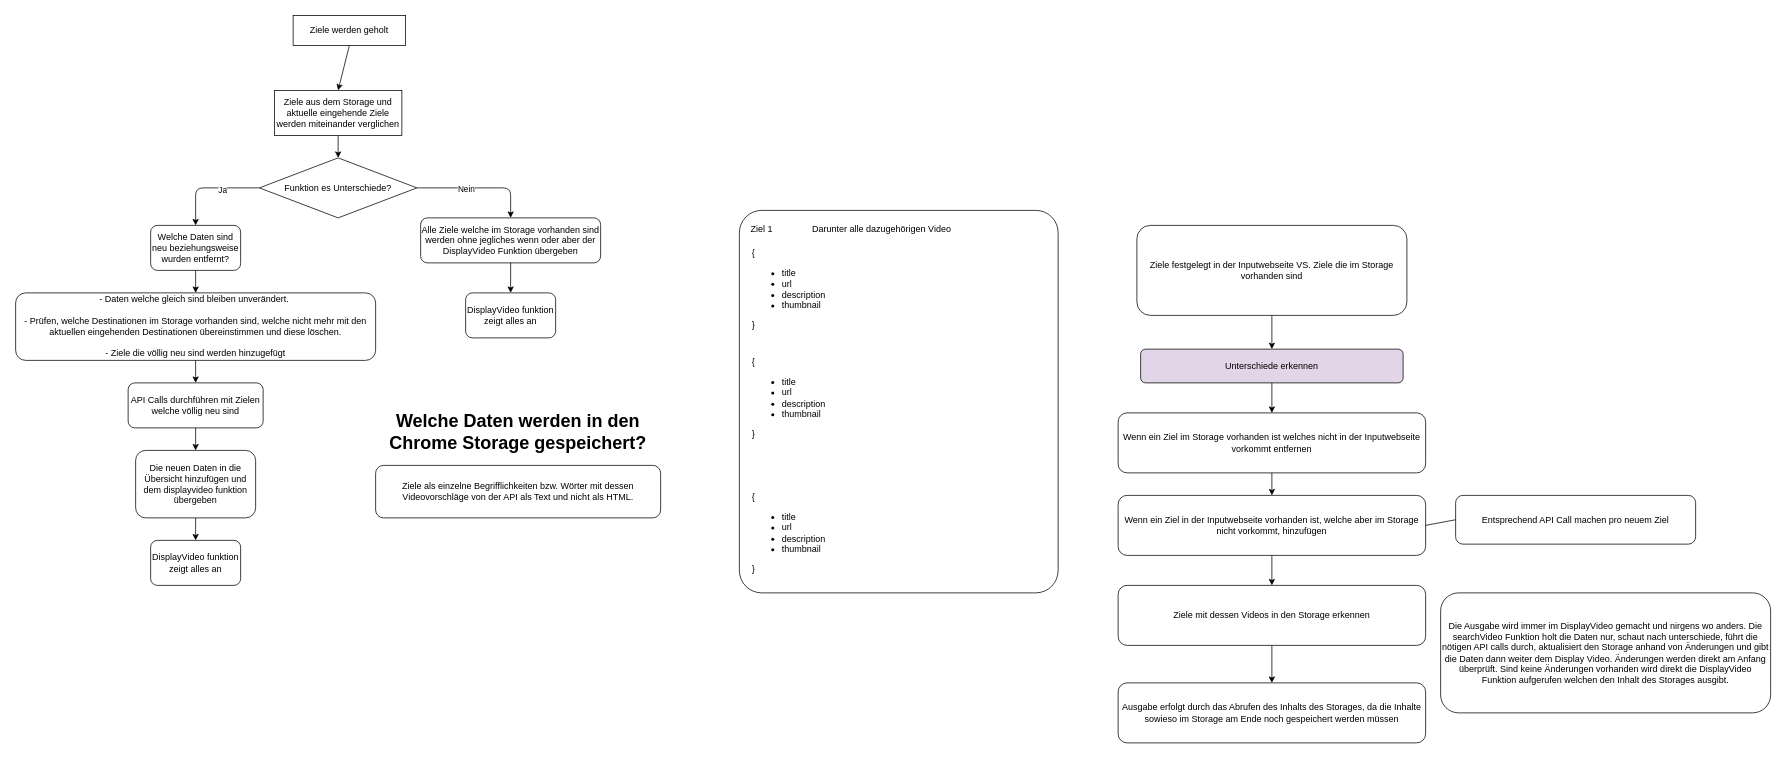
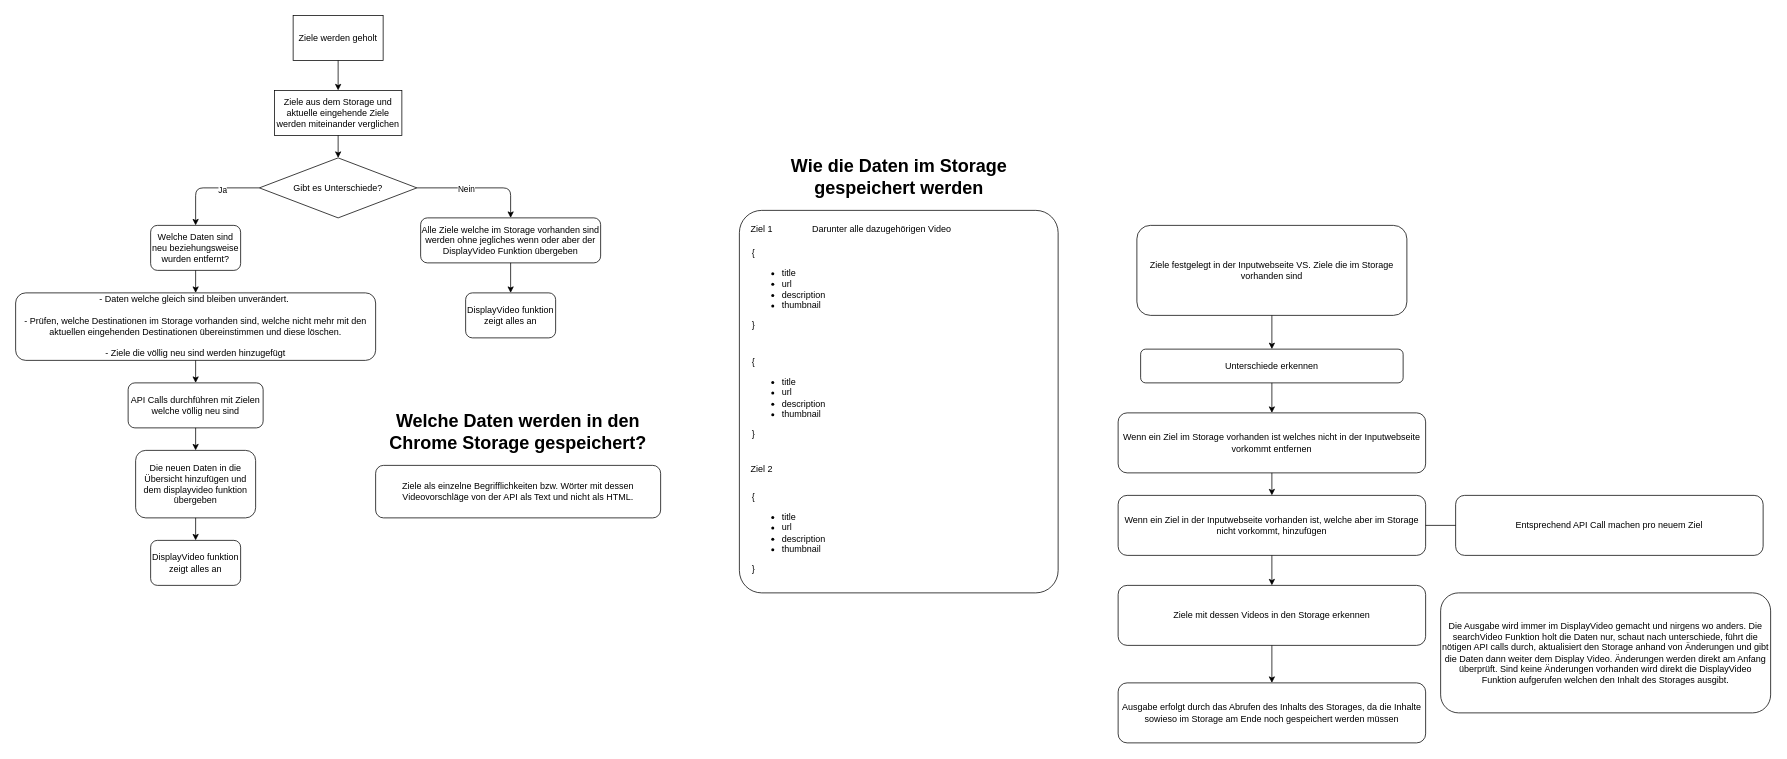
(349, 30) -> (338, 38)
none -> (899, 177)
(338, 188) -> (338, 188)
(1272, 366) -> (1272, 366)
none -> (762, 469)
(1575, 520) -> (1609, 525)
